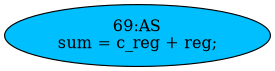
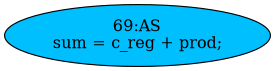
(138, 36) -> (138, 36)
